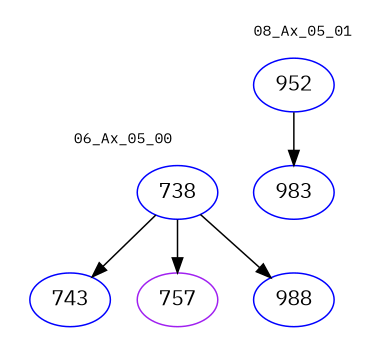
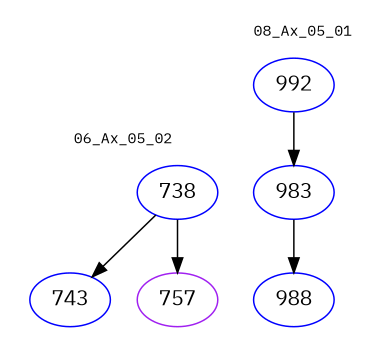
(294, 85) -> (294, 85)
(124, 139) -> (124, 139)
(220, 232) -> (294, 239)
